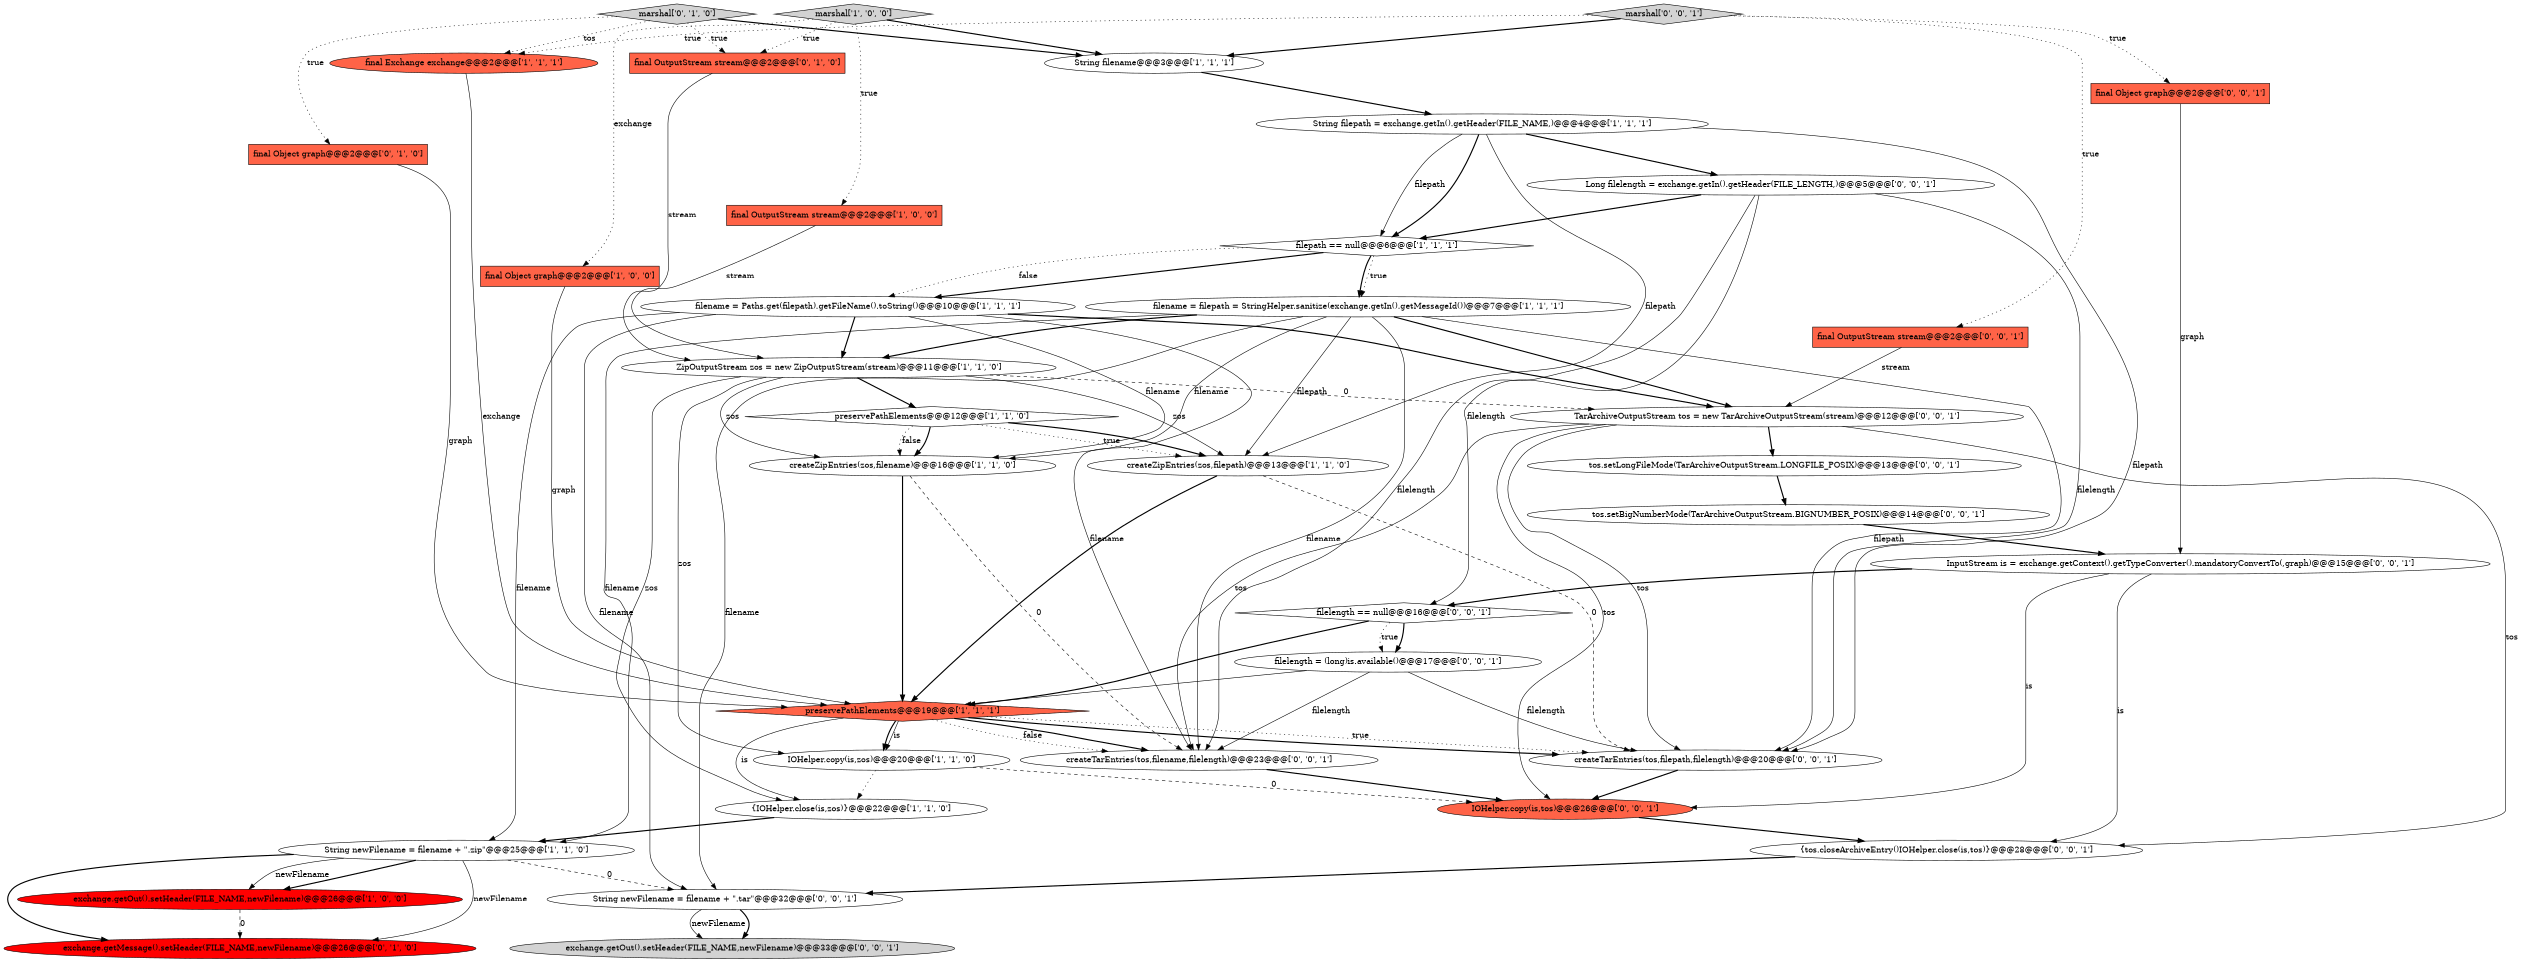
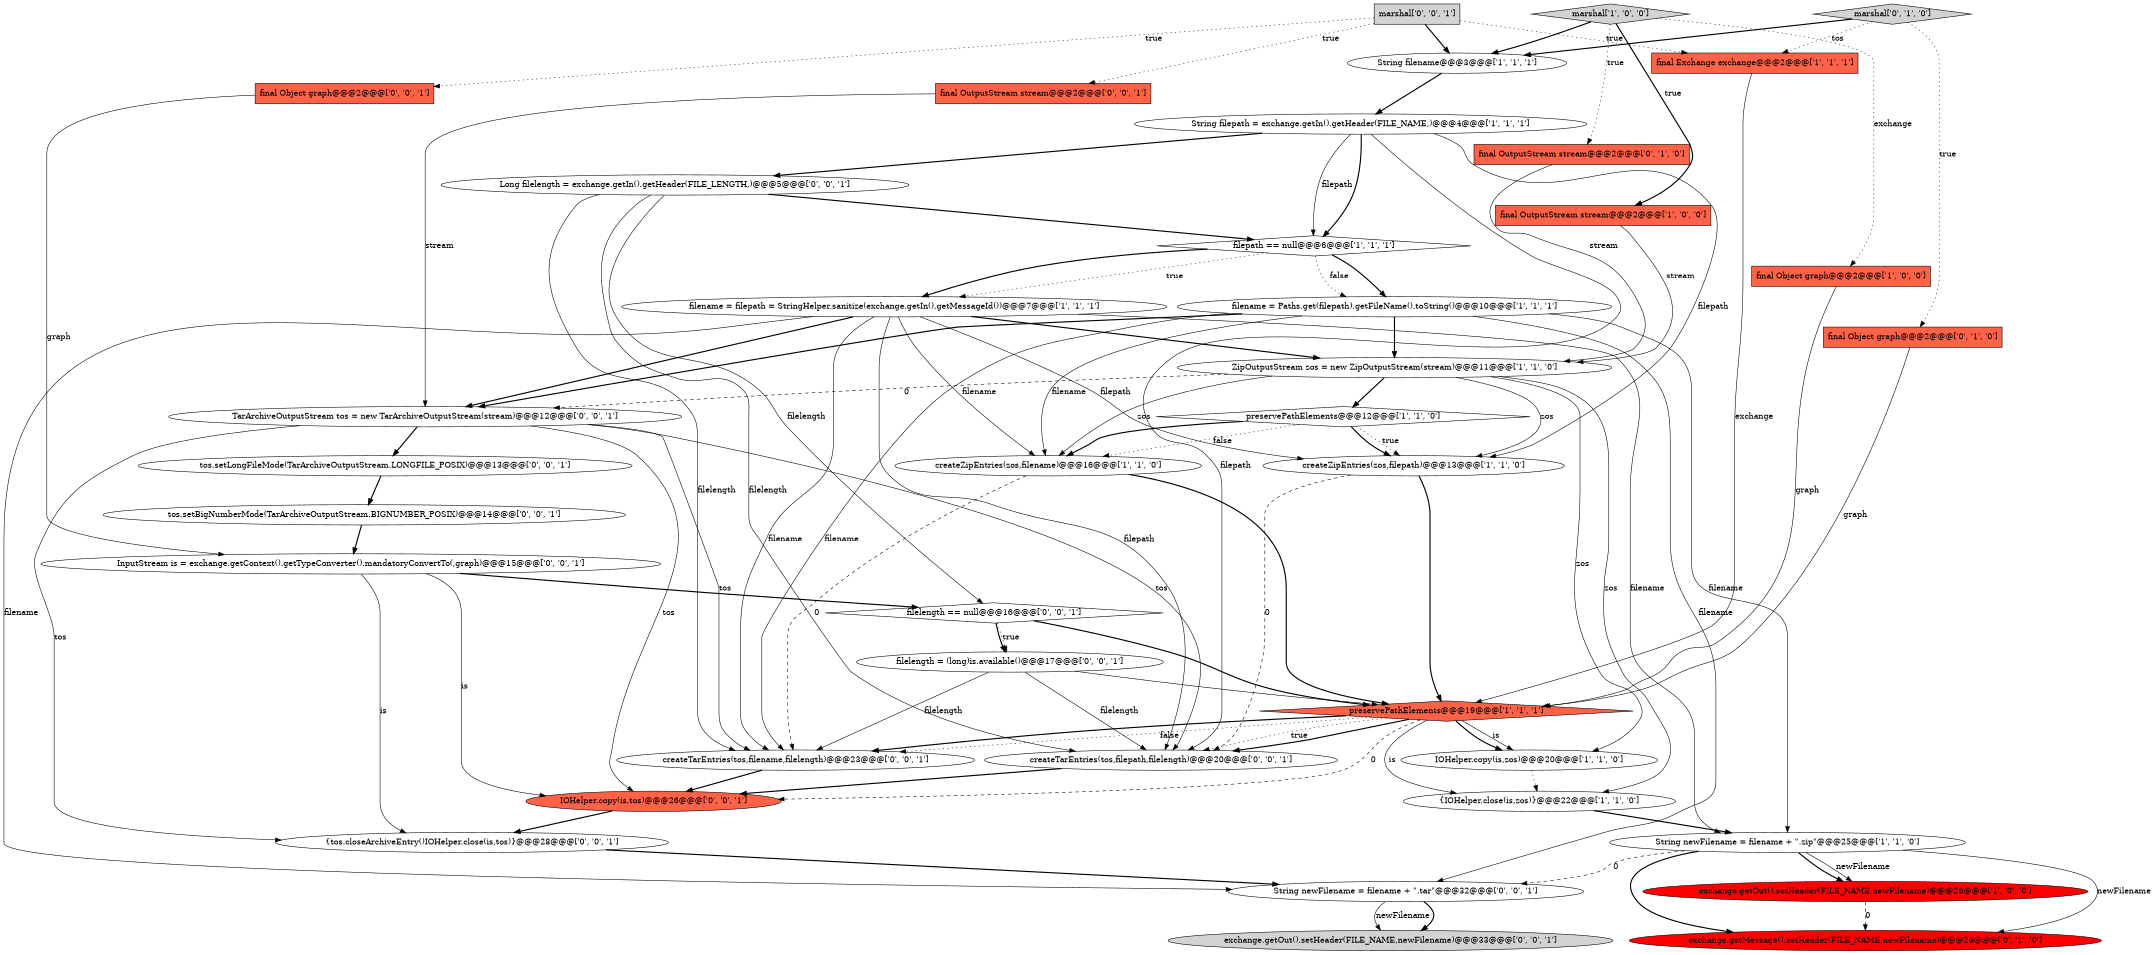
(1664, 14) -> (1417, 14)
(705, 37) -> none
(464, 63) -> (1755, 63)
(861, 114) -> (1675, 120)
(1220, 785) -> (1111, 791)
